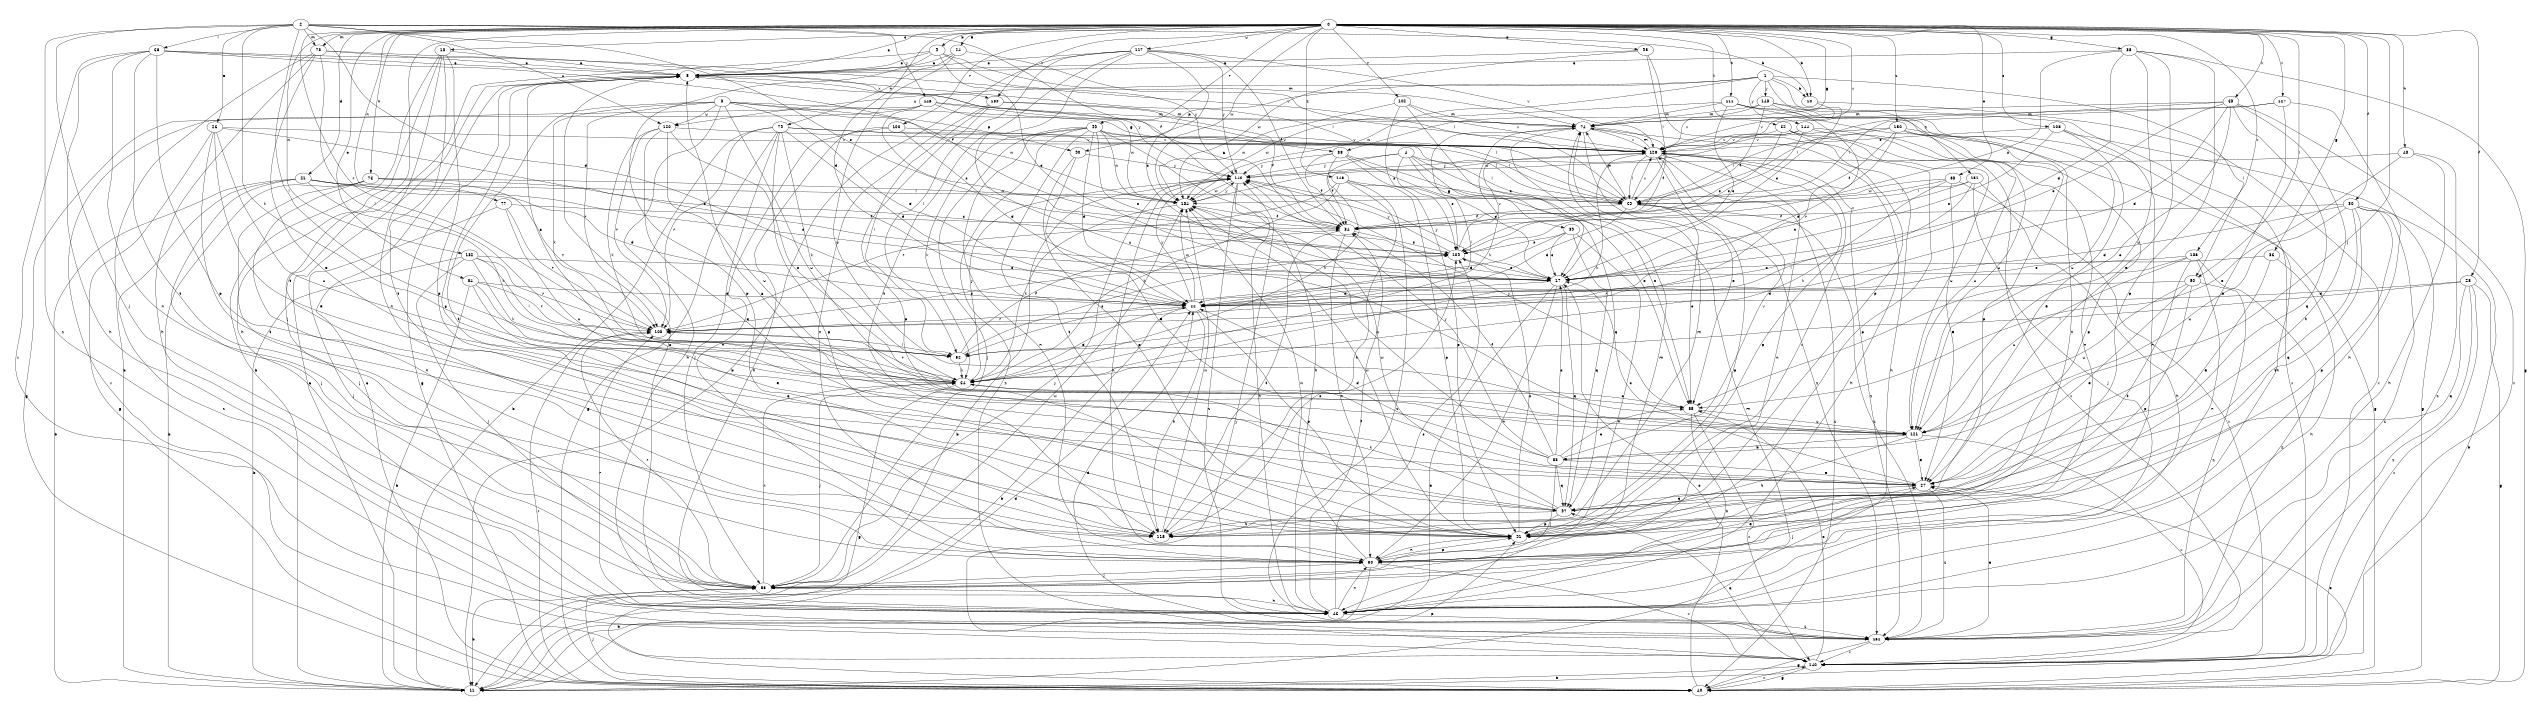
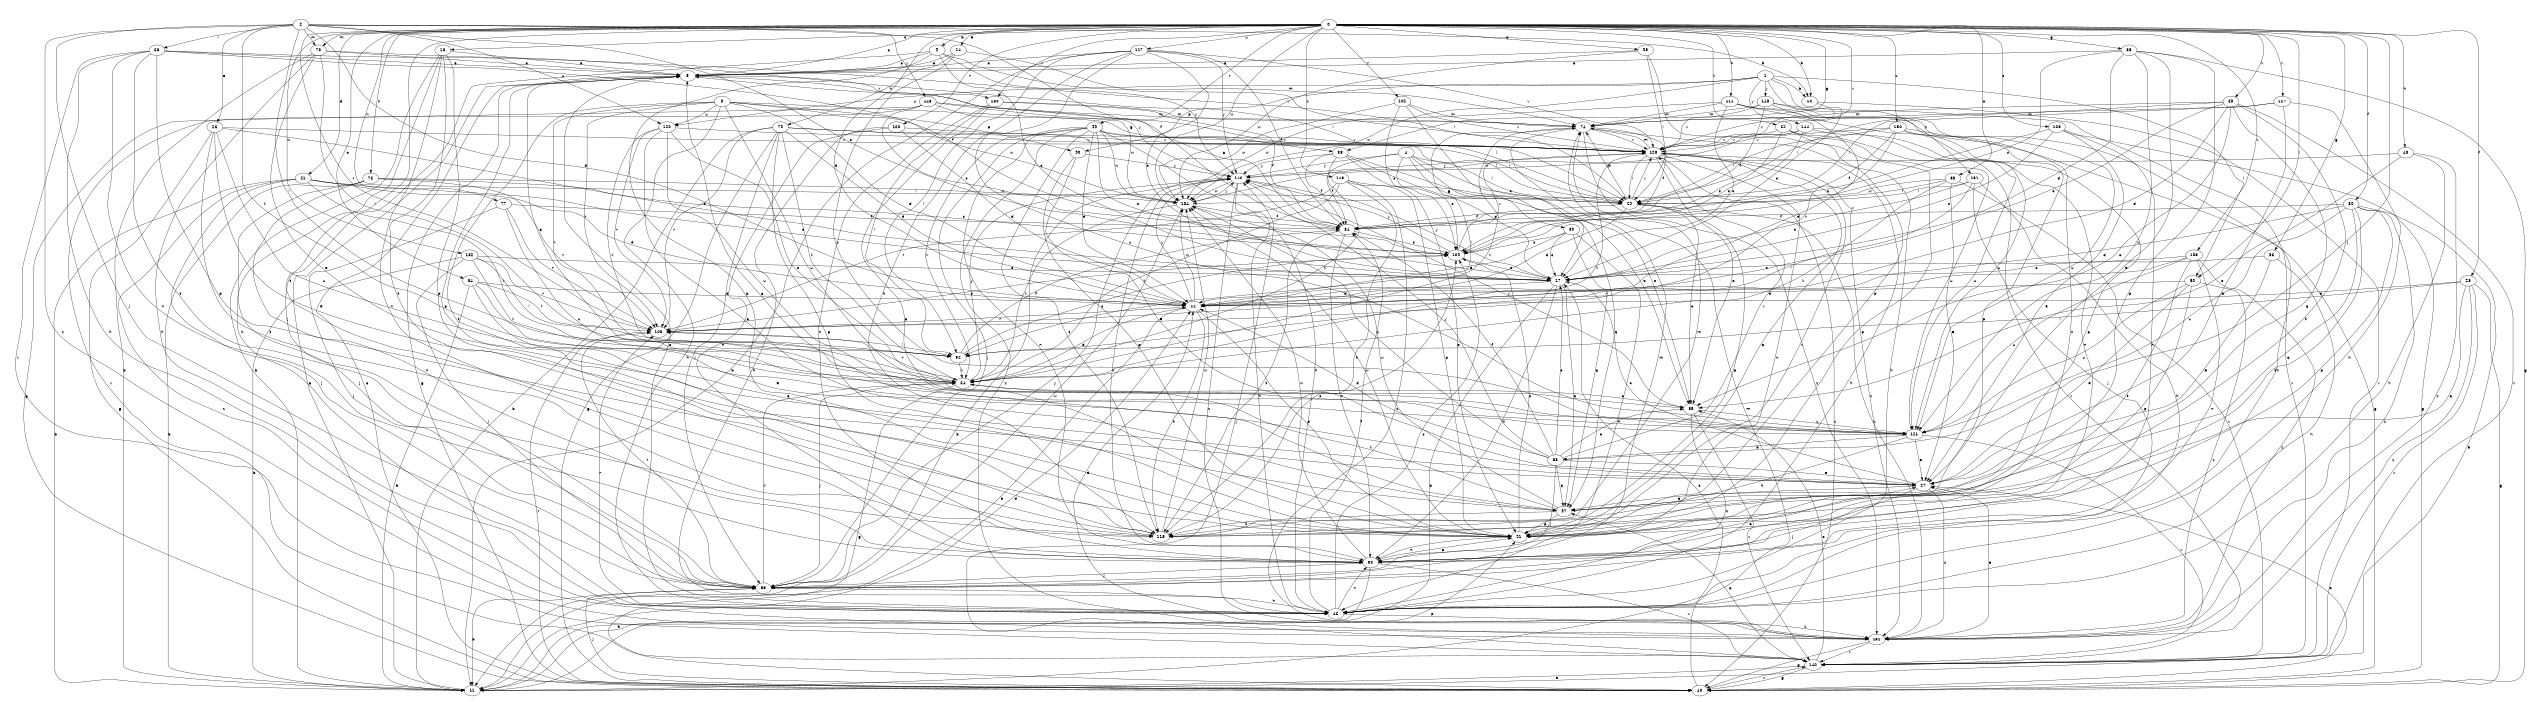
(1866, 139) -> (1759, 200)
